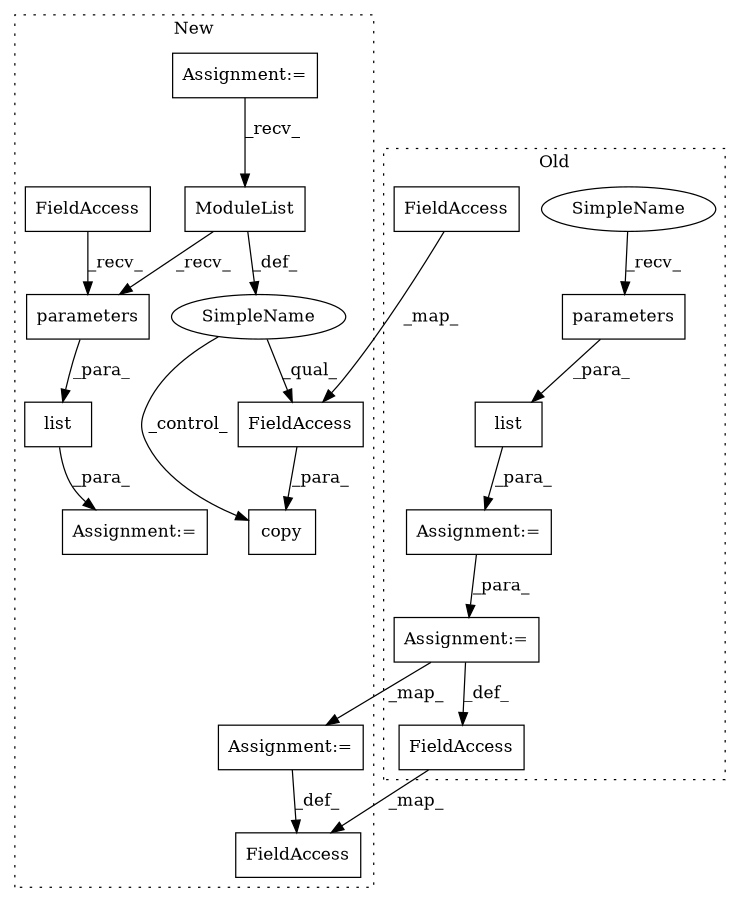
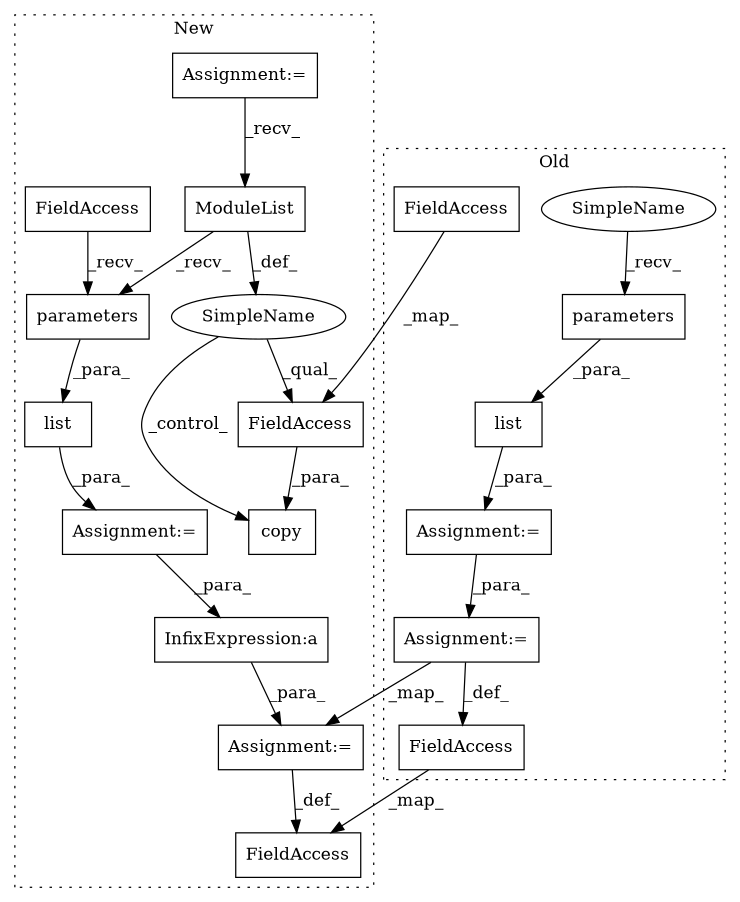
none -> (241, 640)
